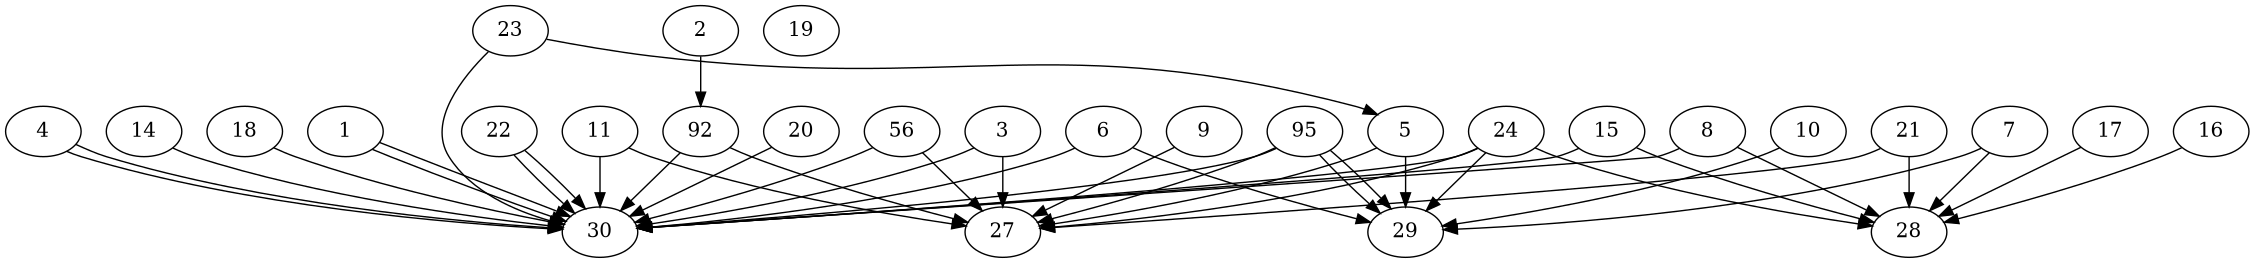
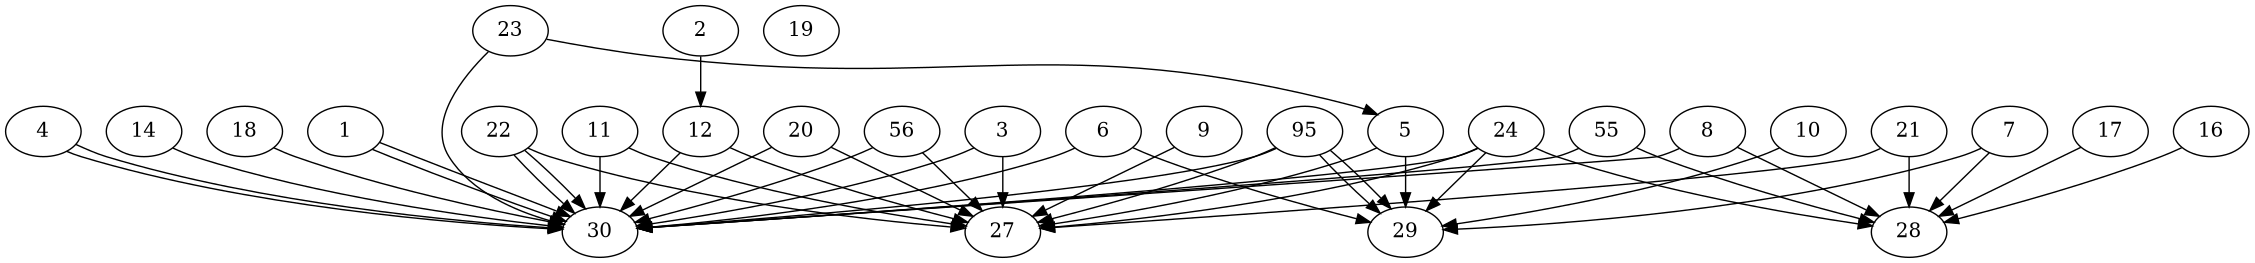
(701, 131) -> (701, 131)
(1607, 131) -> (1607, 131)
none -> (902, 182)
none -> (705, 194)
